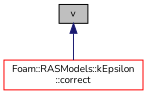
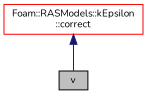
(73, 47) -> (73, 58)
